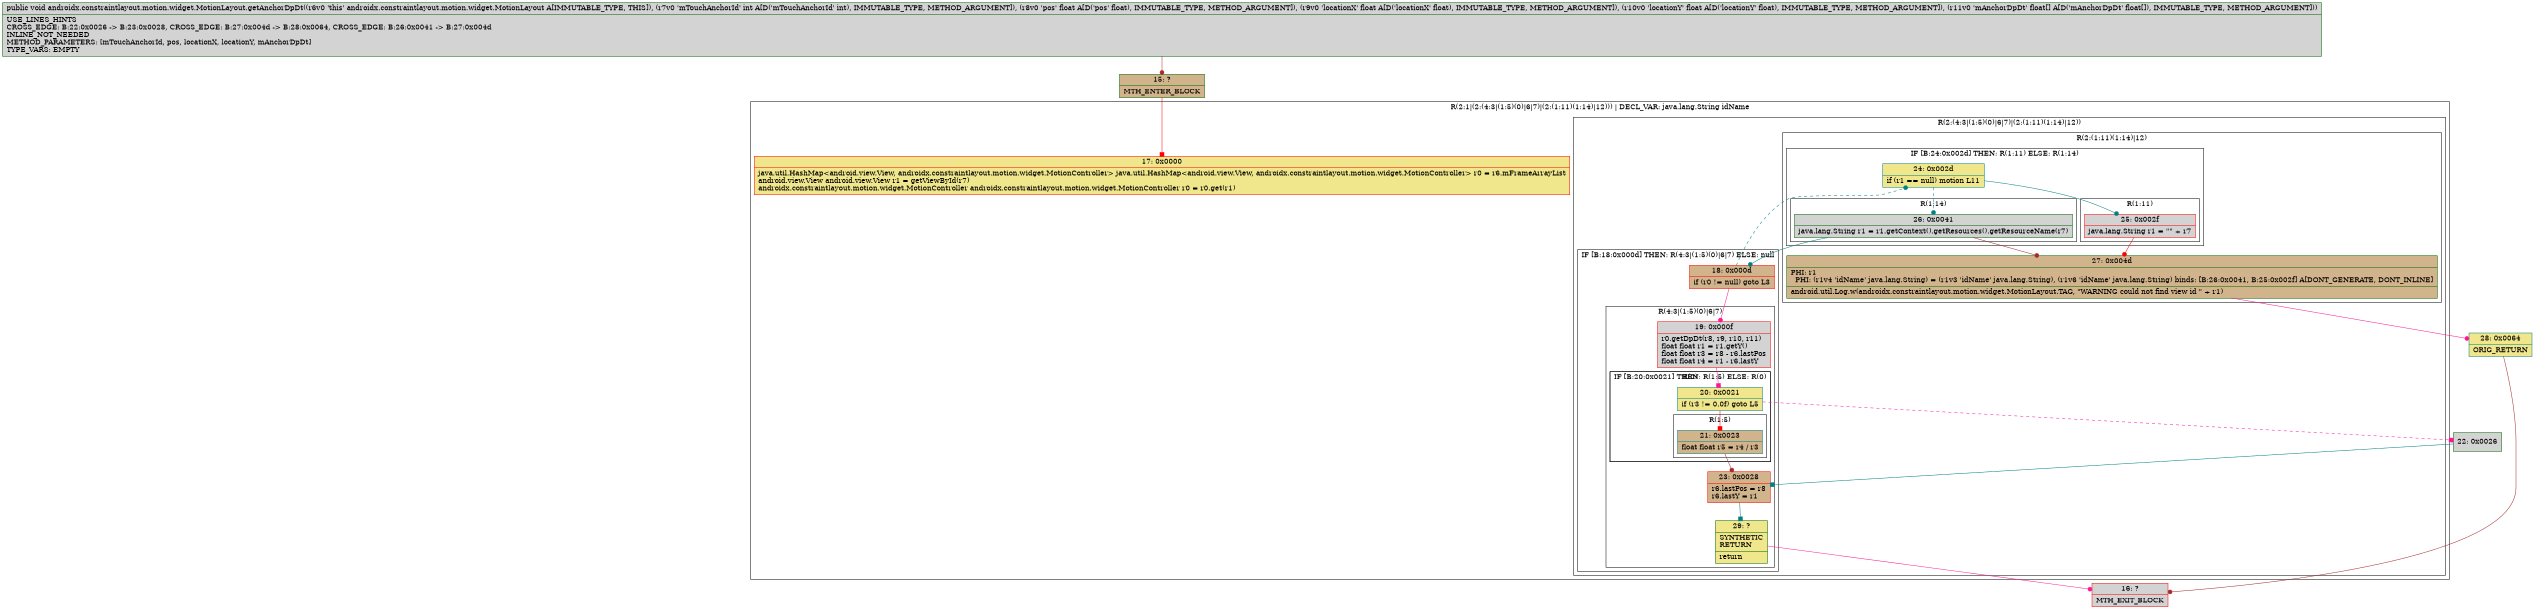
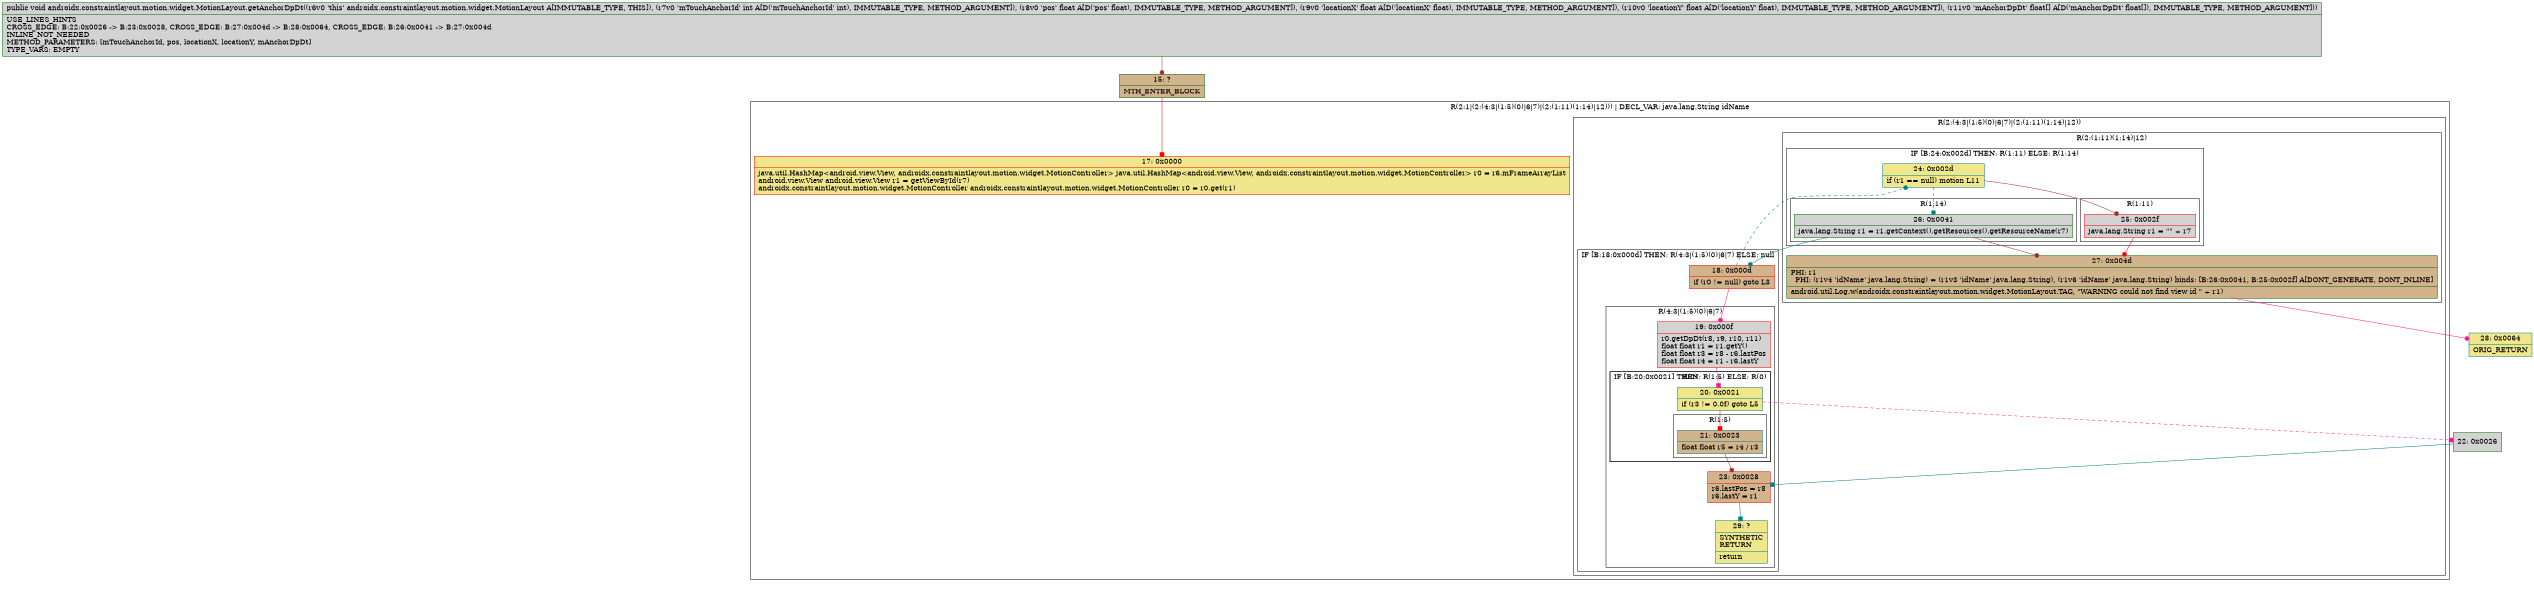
(2051, 192) -> (2051, 192)
(1742, 542) -> (1742, 542)
(2130, 595) -> none
